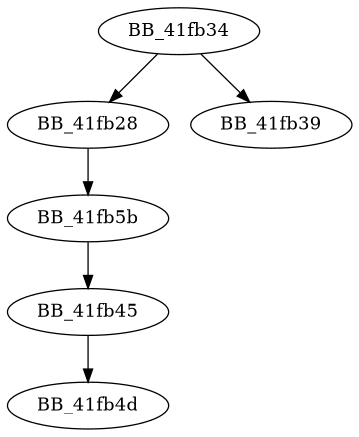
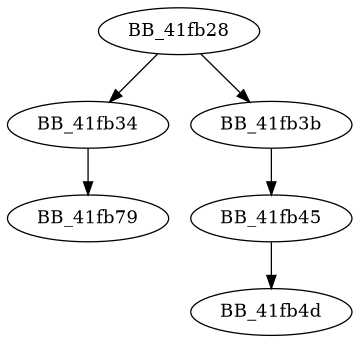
(138, 73) -> (138, 73)
(271, 125) -> (88, 218)
(88, 218) -> (271, 125)
